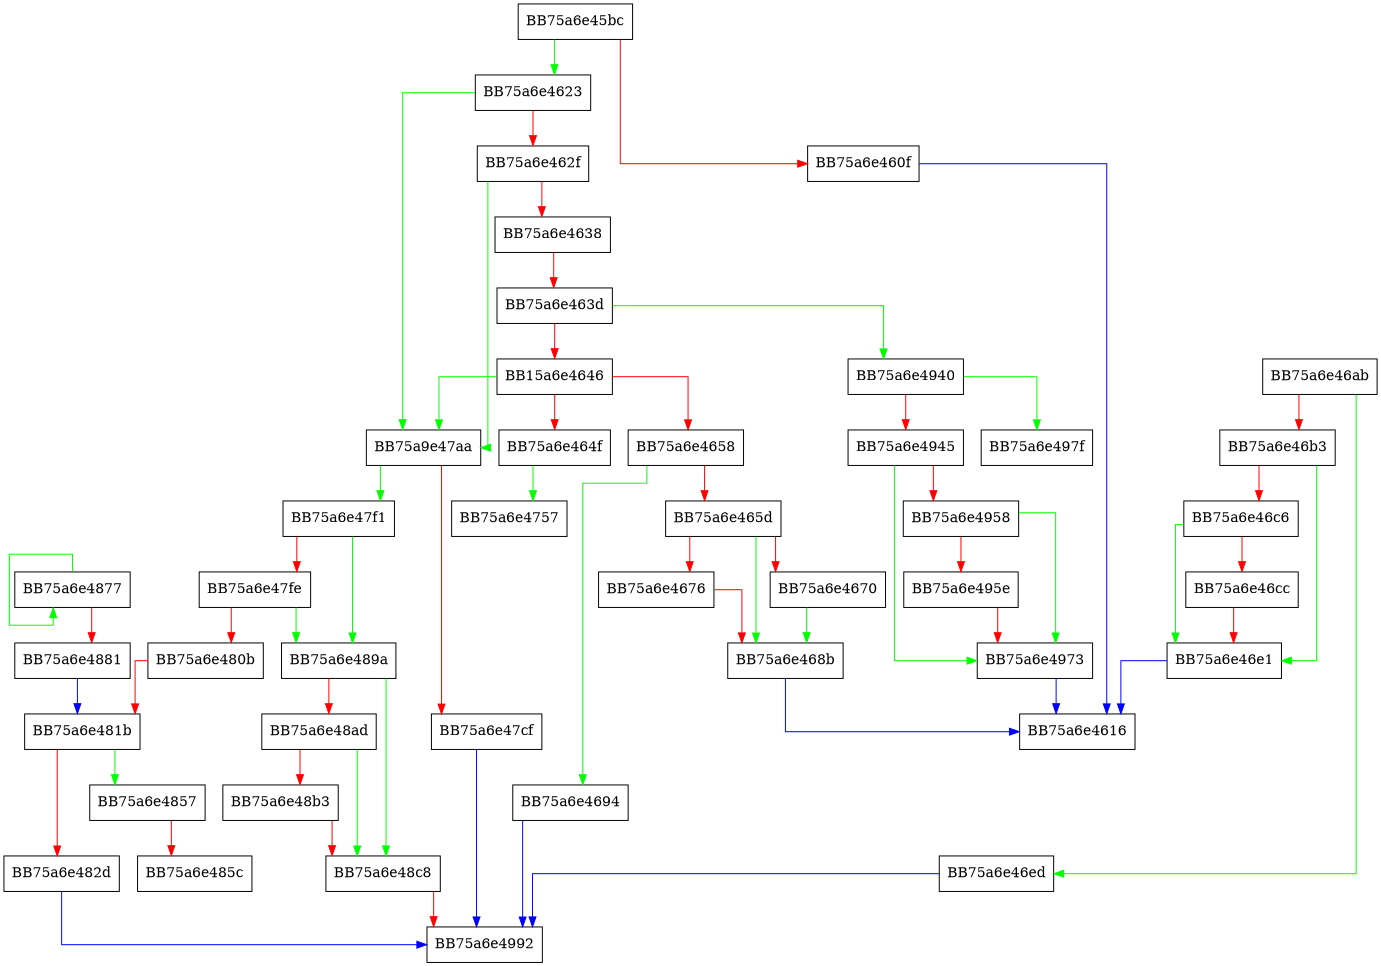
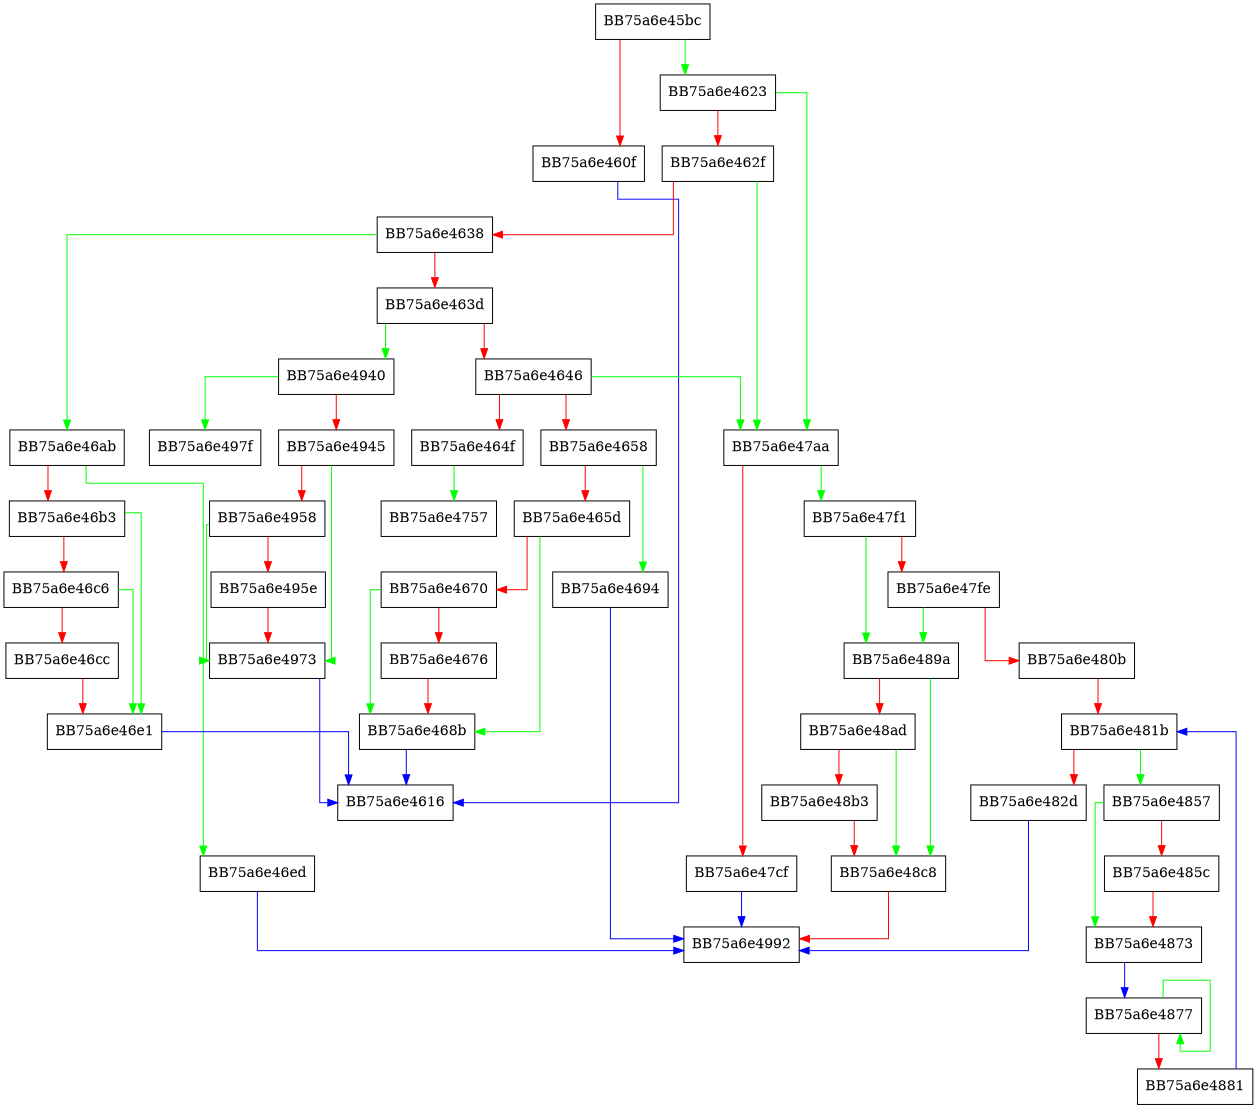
none -> (129, 235)
(555, 377) -> (533, 377)
(424, 448) -> (781, 448)
(690, 549) -> (439, 620)
none -> (1144, 945)
